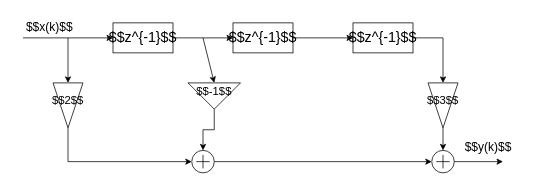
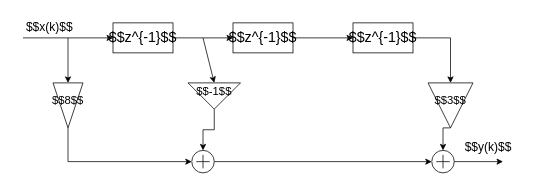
(68, 99) -> (68, 99)
(443, 105) -> (450, 105)
